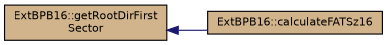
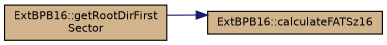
(193, 30) -> (181, 15)
